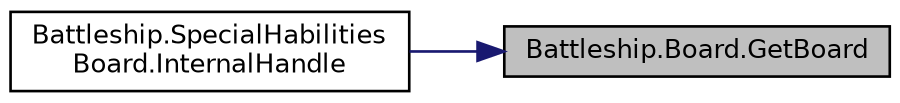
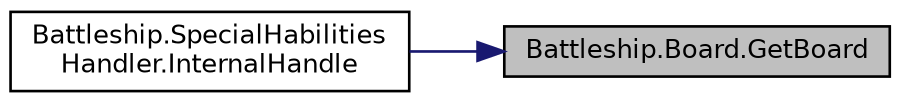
(210, 51) -> (210, 51)
